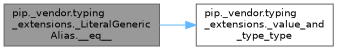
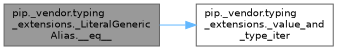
(265, 25) -> (265, 25)
